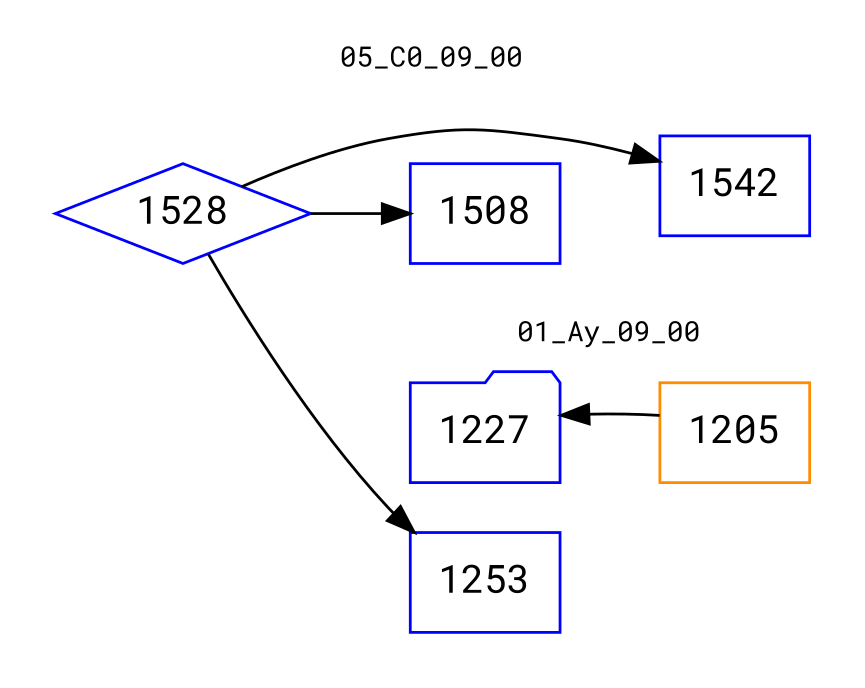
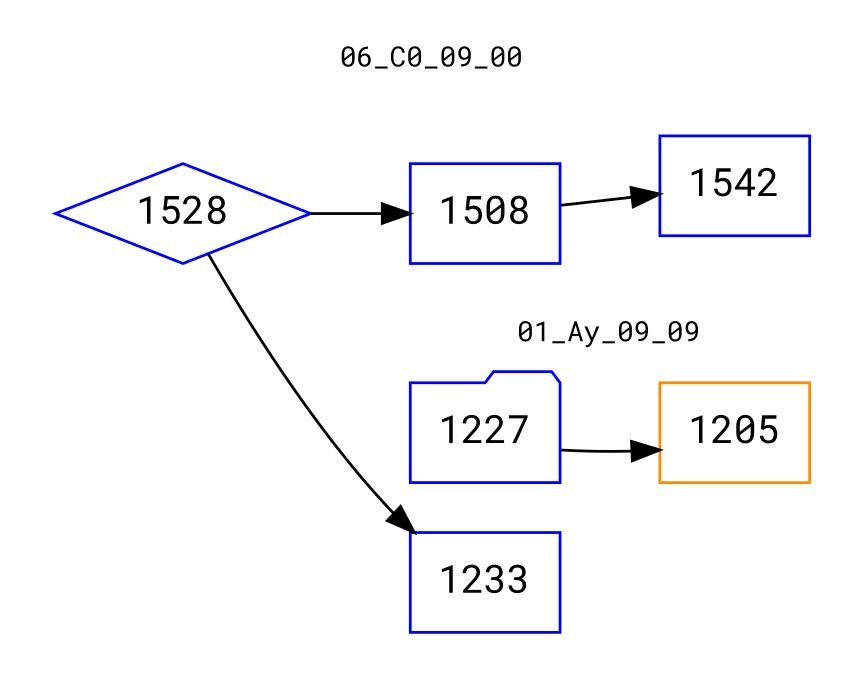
(433, 60) -> (433, 60)
(434, 132) -> (596, 201)
(610, 334) -> (610, 334)
(624, 414) -> (596, 451)
(485, 582) -> (485, 582)
